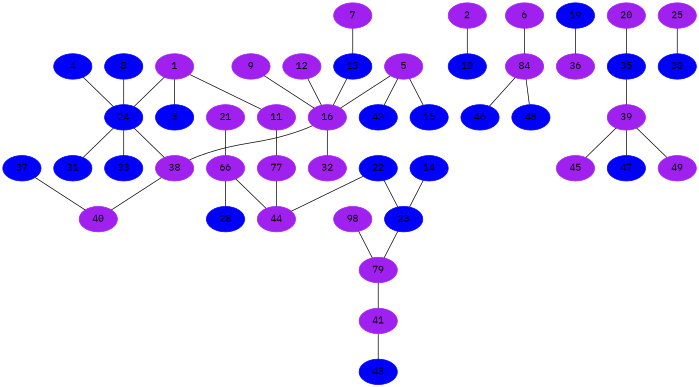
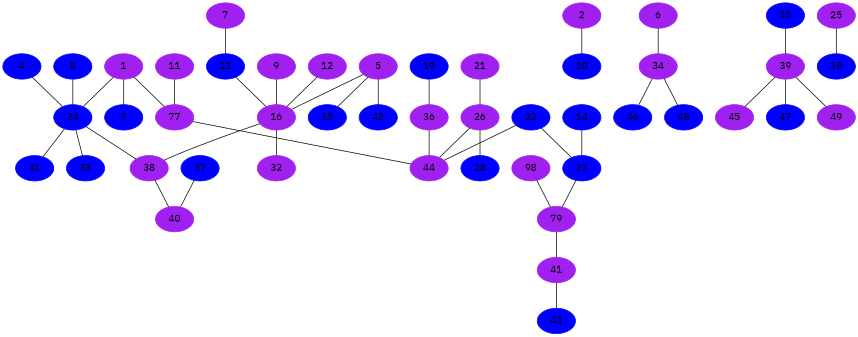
(626, 16) -> none
(525, 66) -> (658, 66)
(225, 92) -> (149, 92)
none -> (429, 143)
(226, 168) -> (480, 117)
